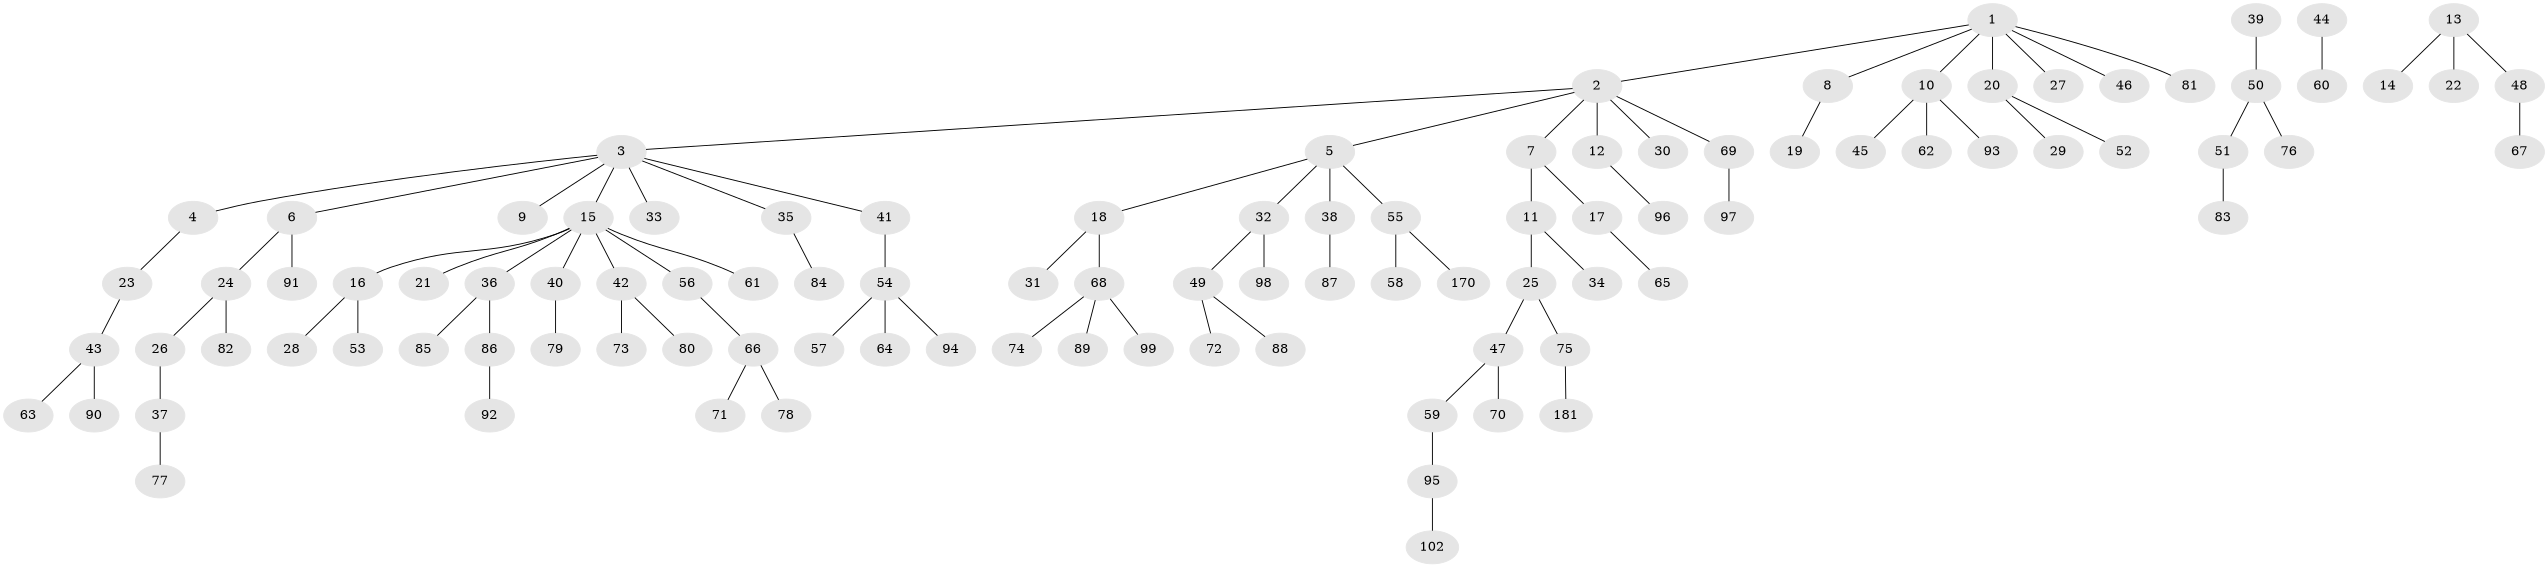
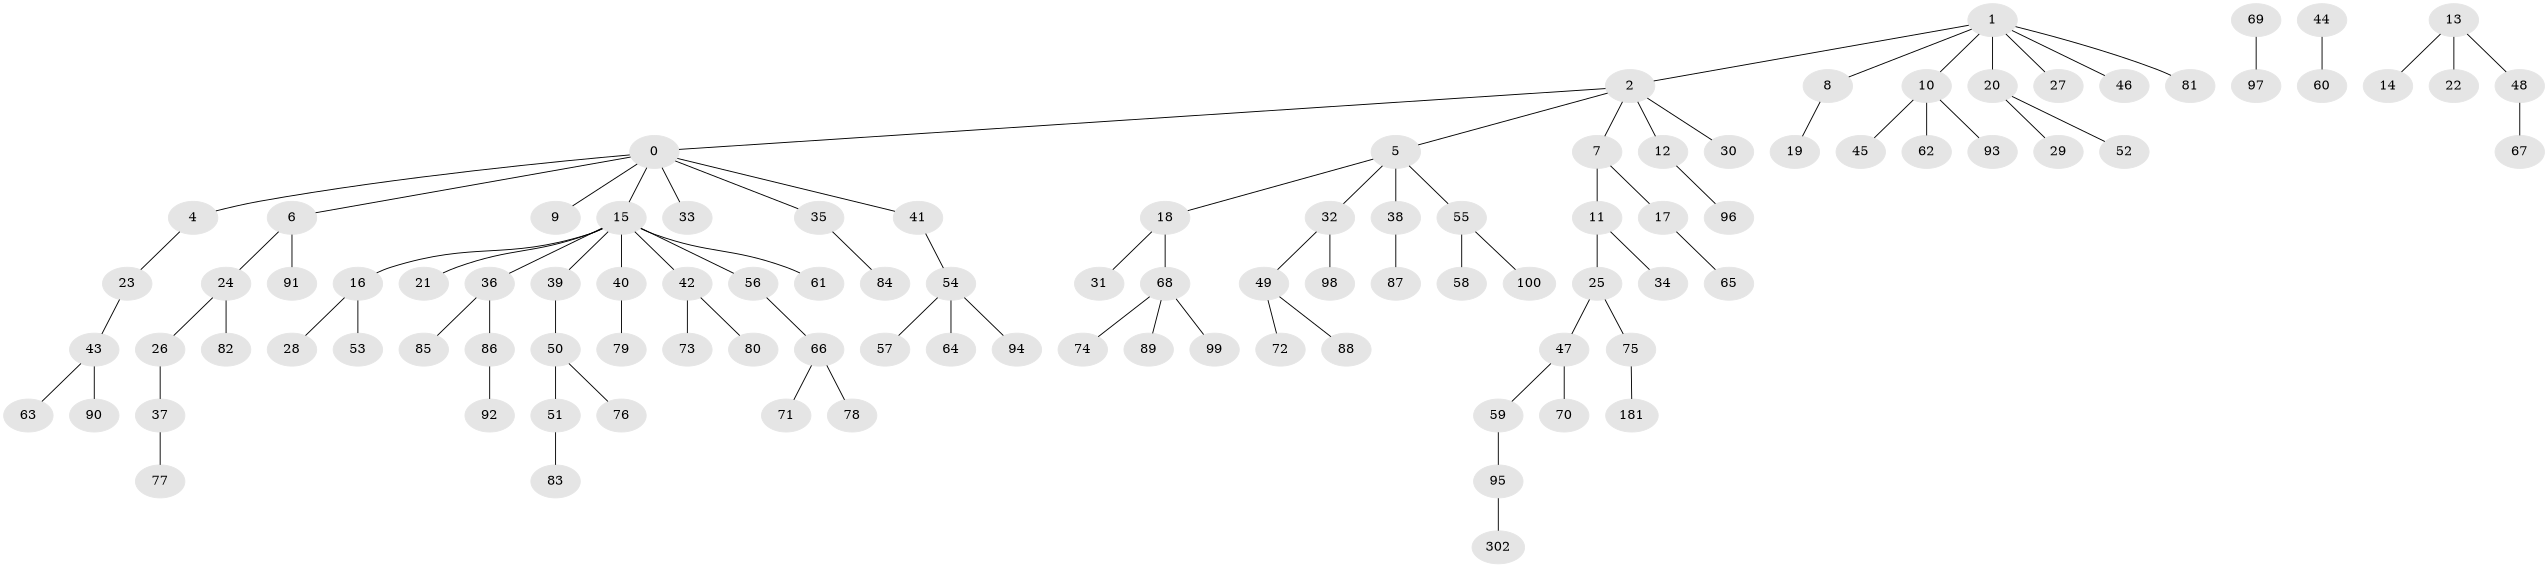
(1663, 119) -> none
(621, 152) -> (654, 152)
none -> (589, 251)
(1464, 284) -> (1529, 284)
(1432, 547) -> (1498, 547)
